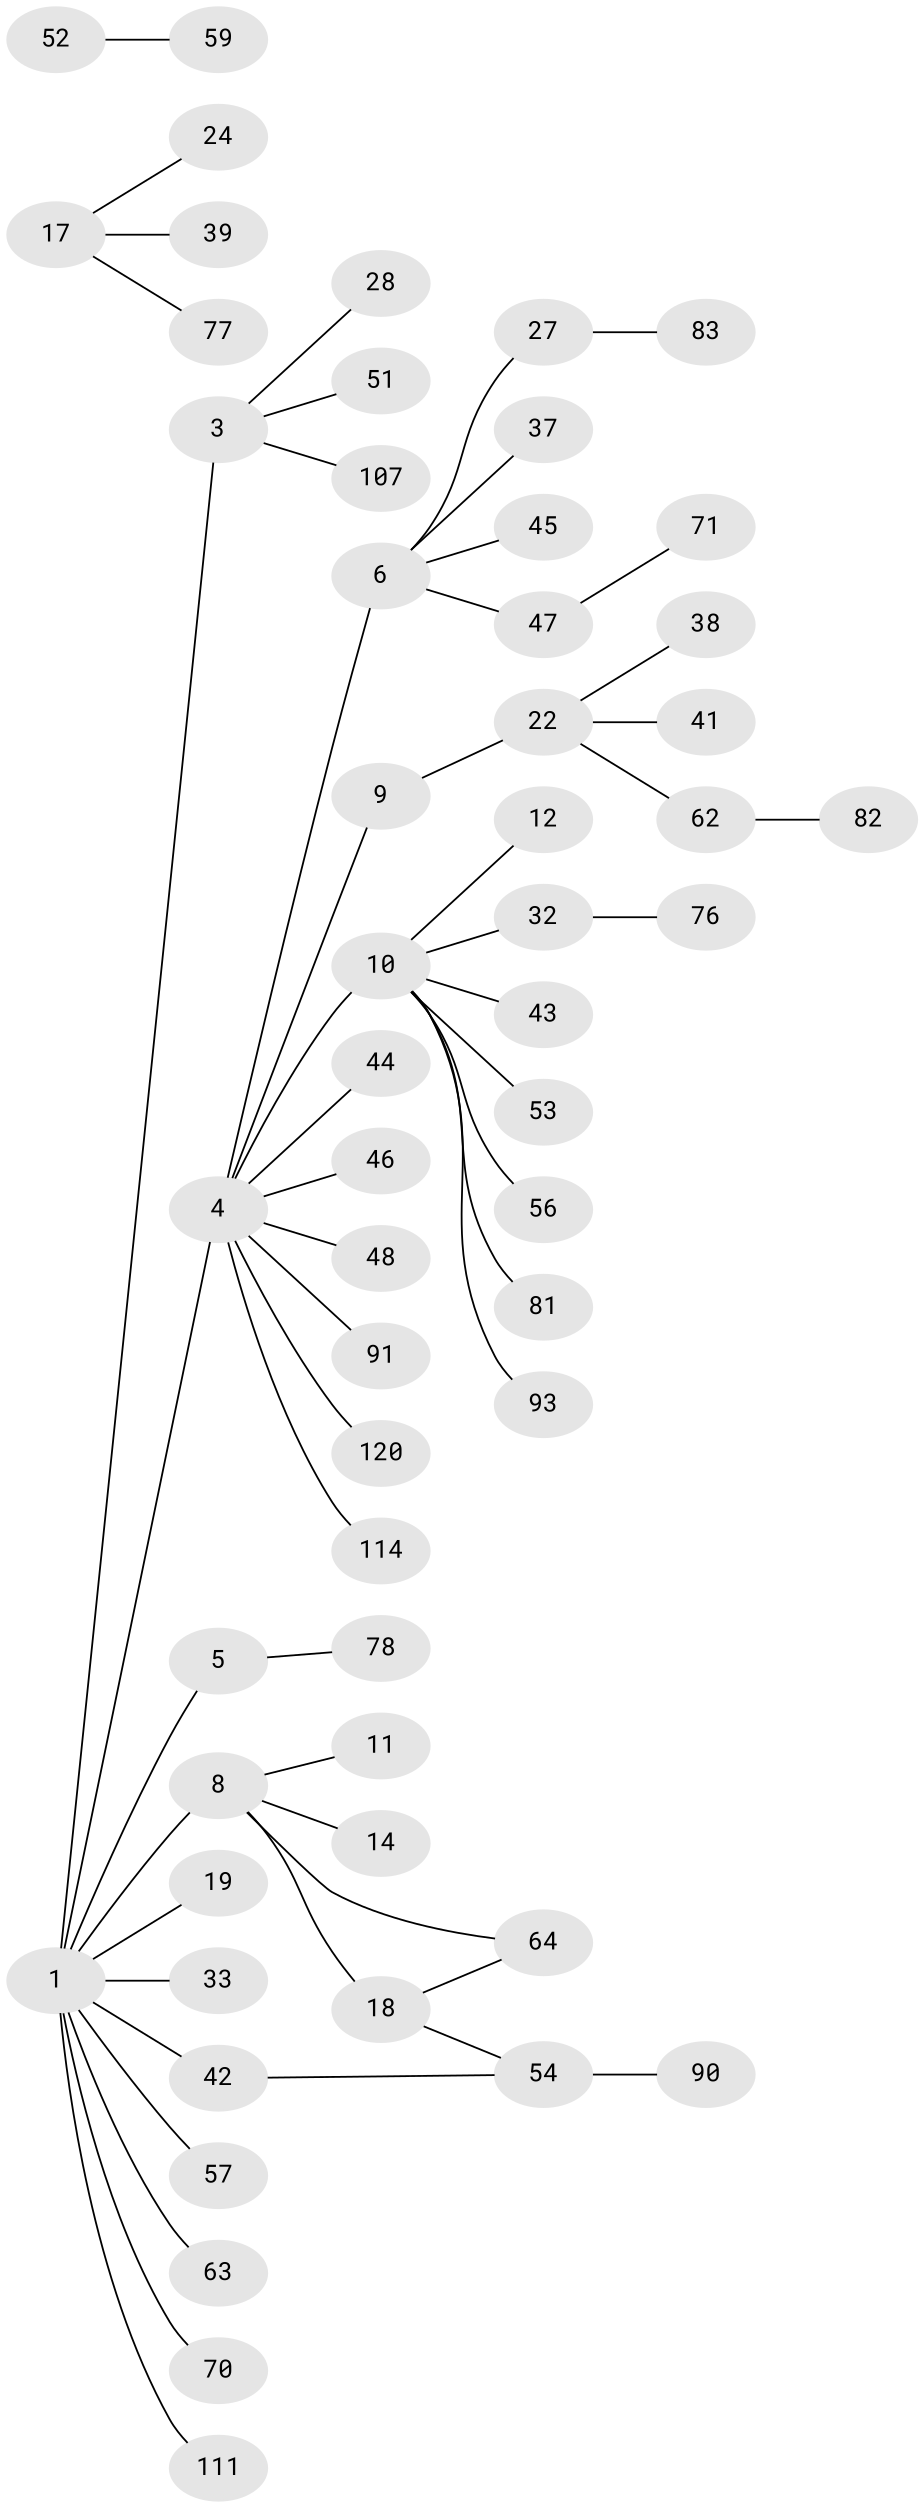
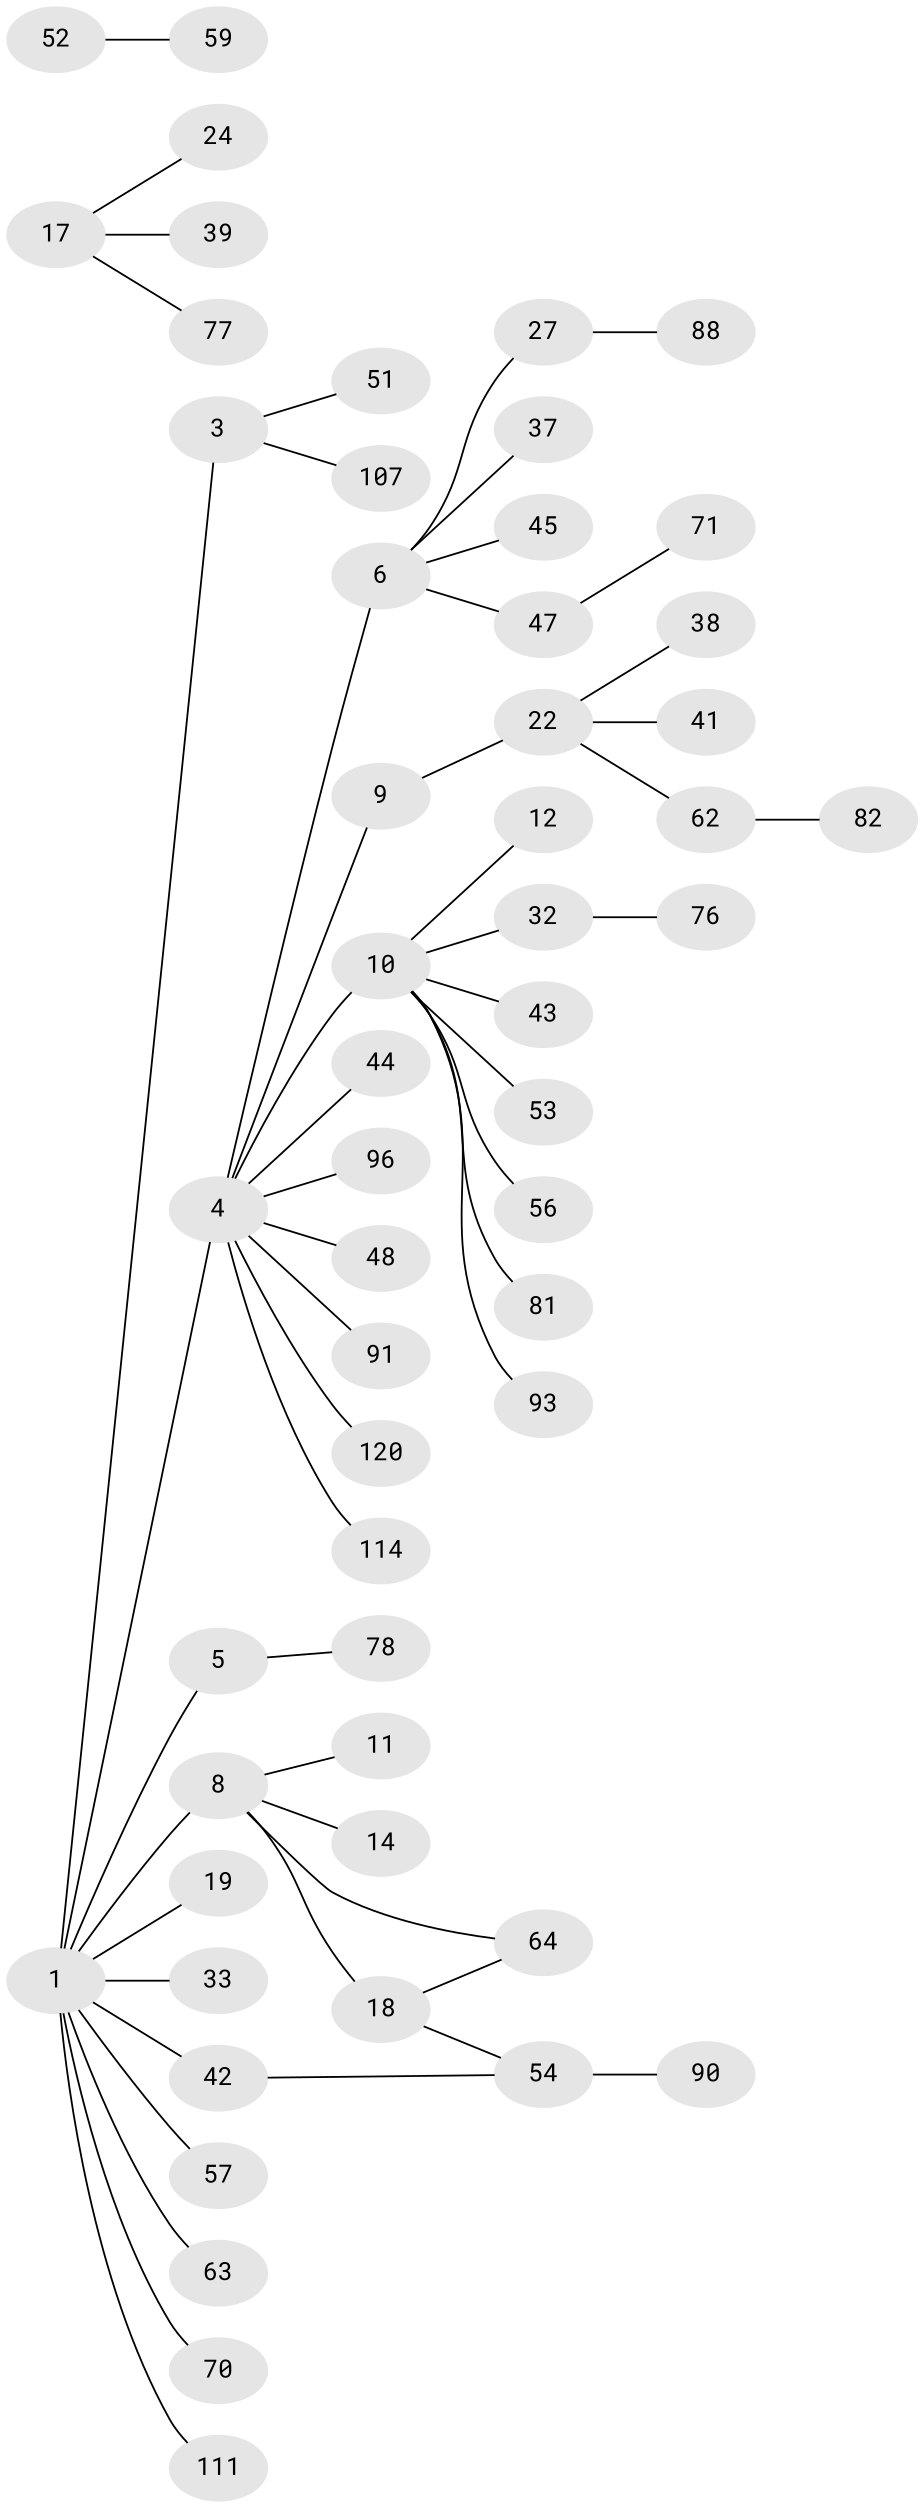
(381, 283) -> none
(706, 332) -> (706, 332)
(381, 1161) -> (381, 1161)
